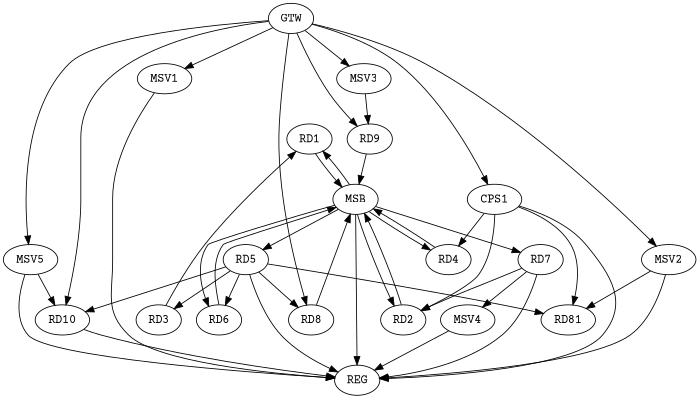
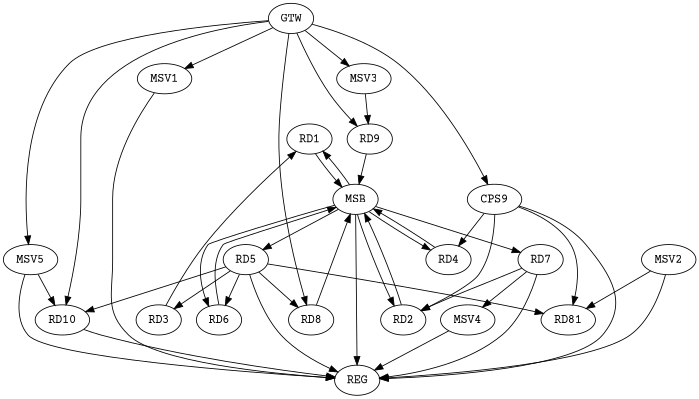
(495, 108) -> none
(495, 199) -> (495, 199)
